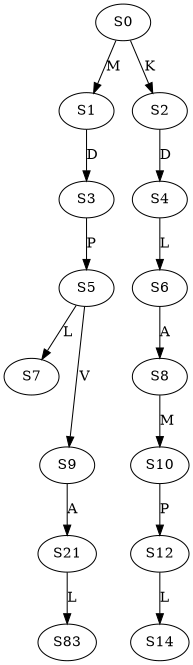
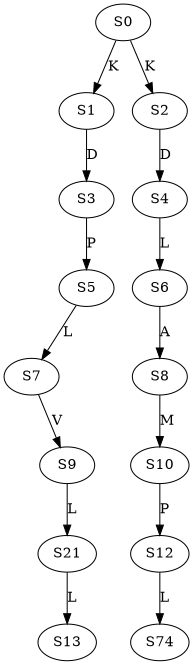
(114, 67) -> (114, 67)
(77, 372) -> (47, 416)
(72, 510) -> (72, 510)
(67, 642) -> (67, 642)
(160, 642) -> (160, 642)
